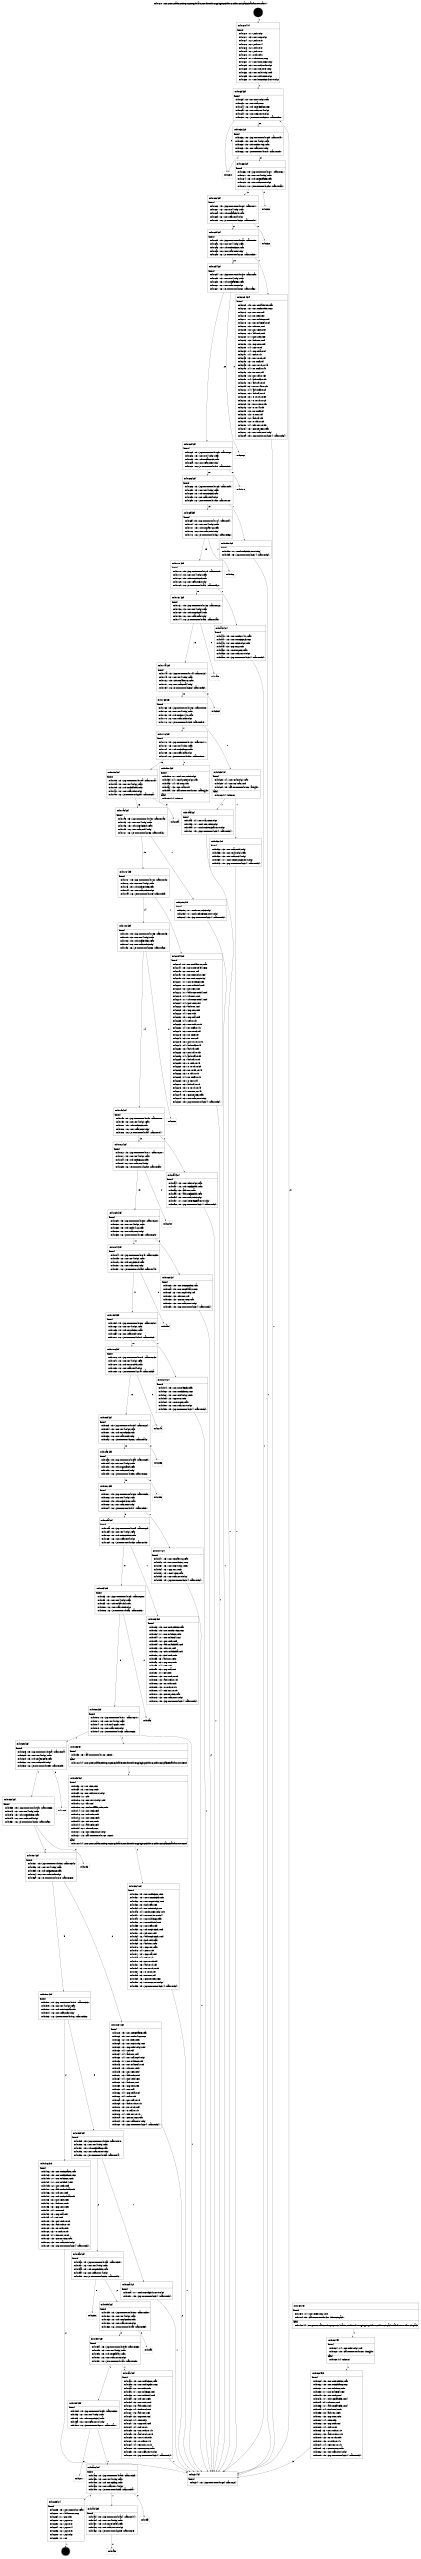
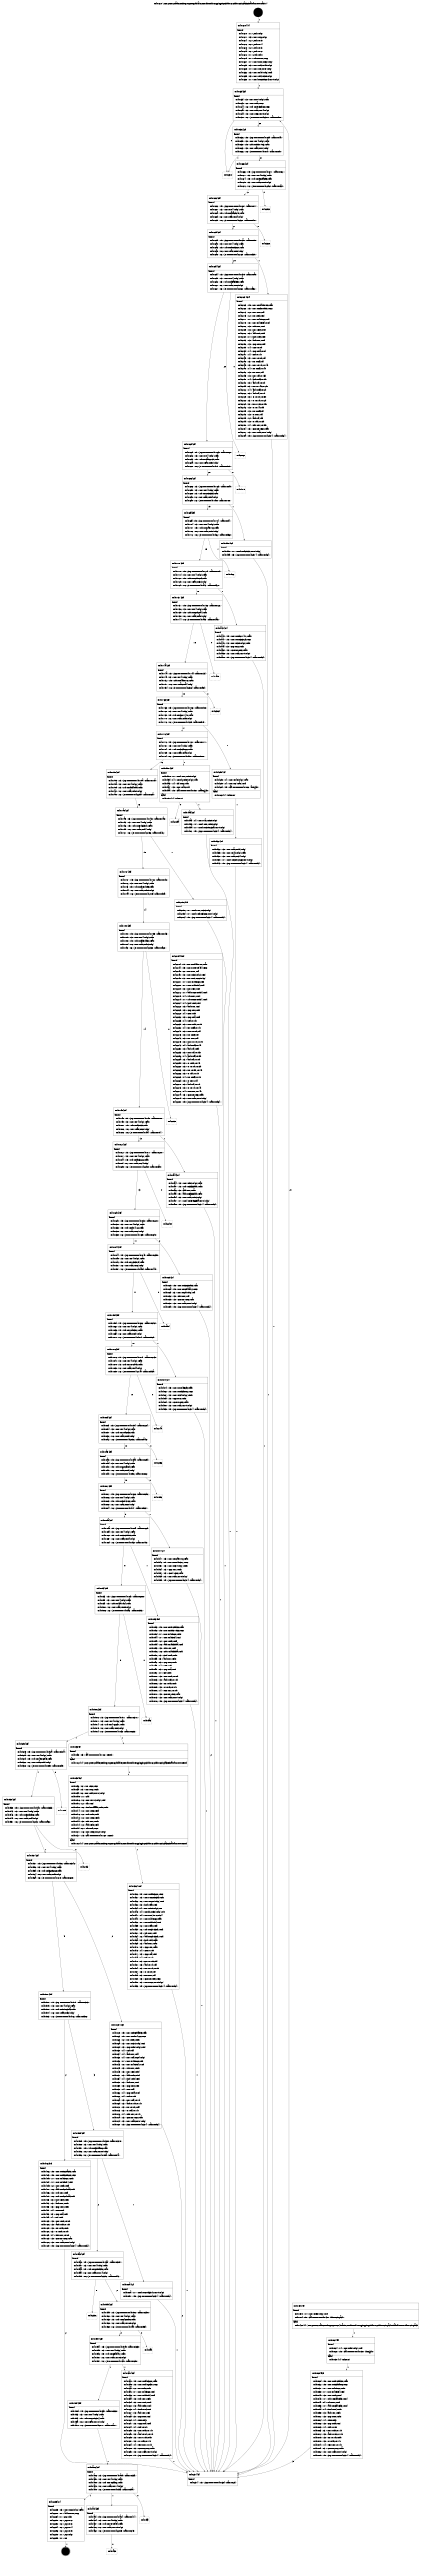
(221, 804) -> (198, 805)
(165, 806) -> (178, 810)
(171, 924) -> none
(191, 2082) -> (196, 2089)
(79, 2479) -> none
